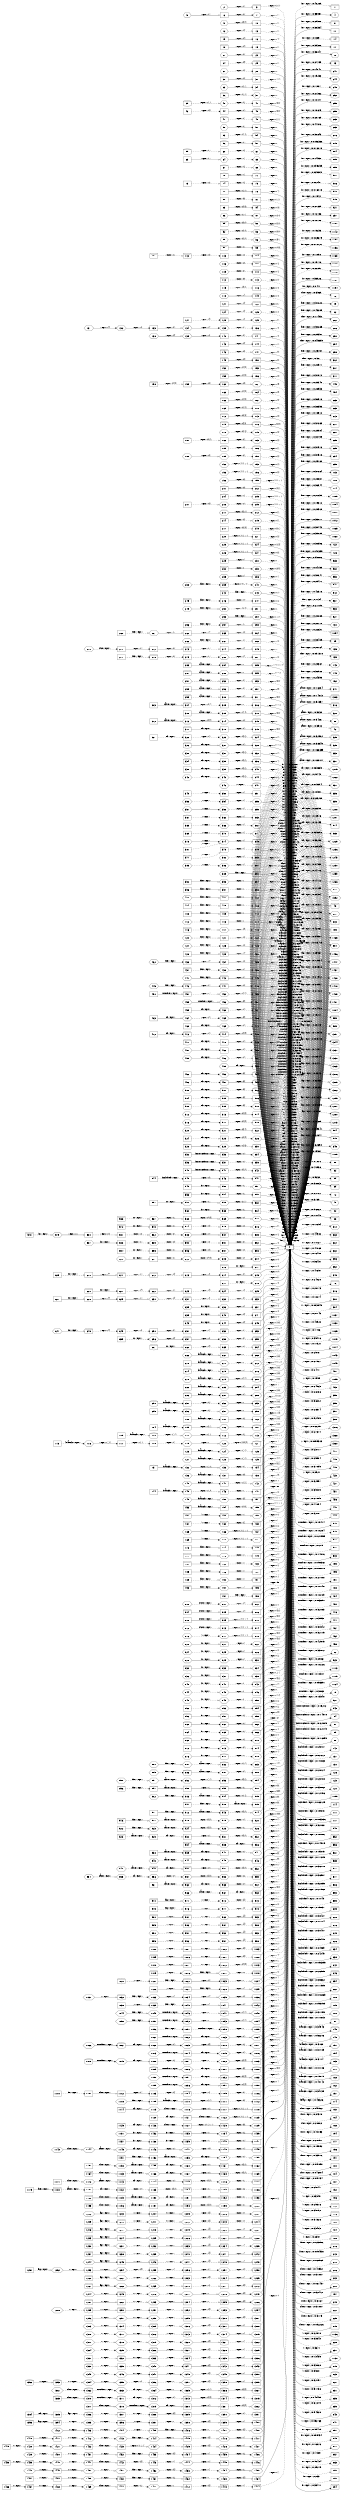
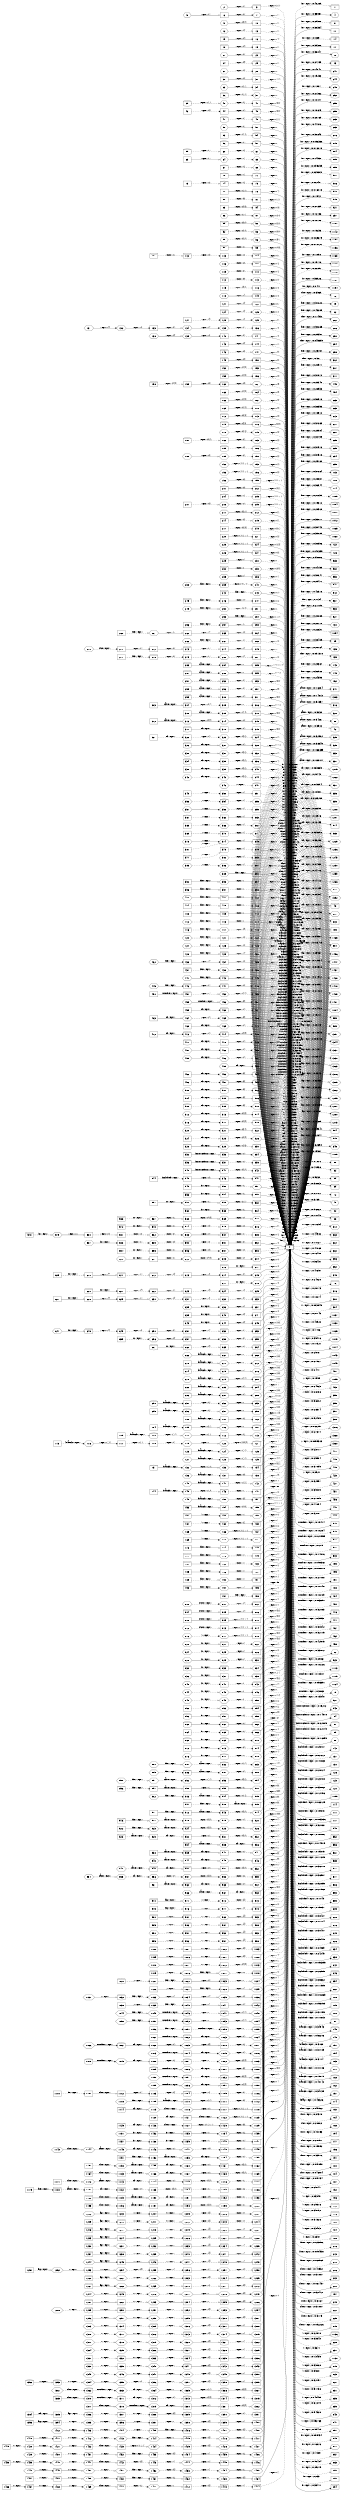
none -> (274, 1602)
